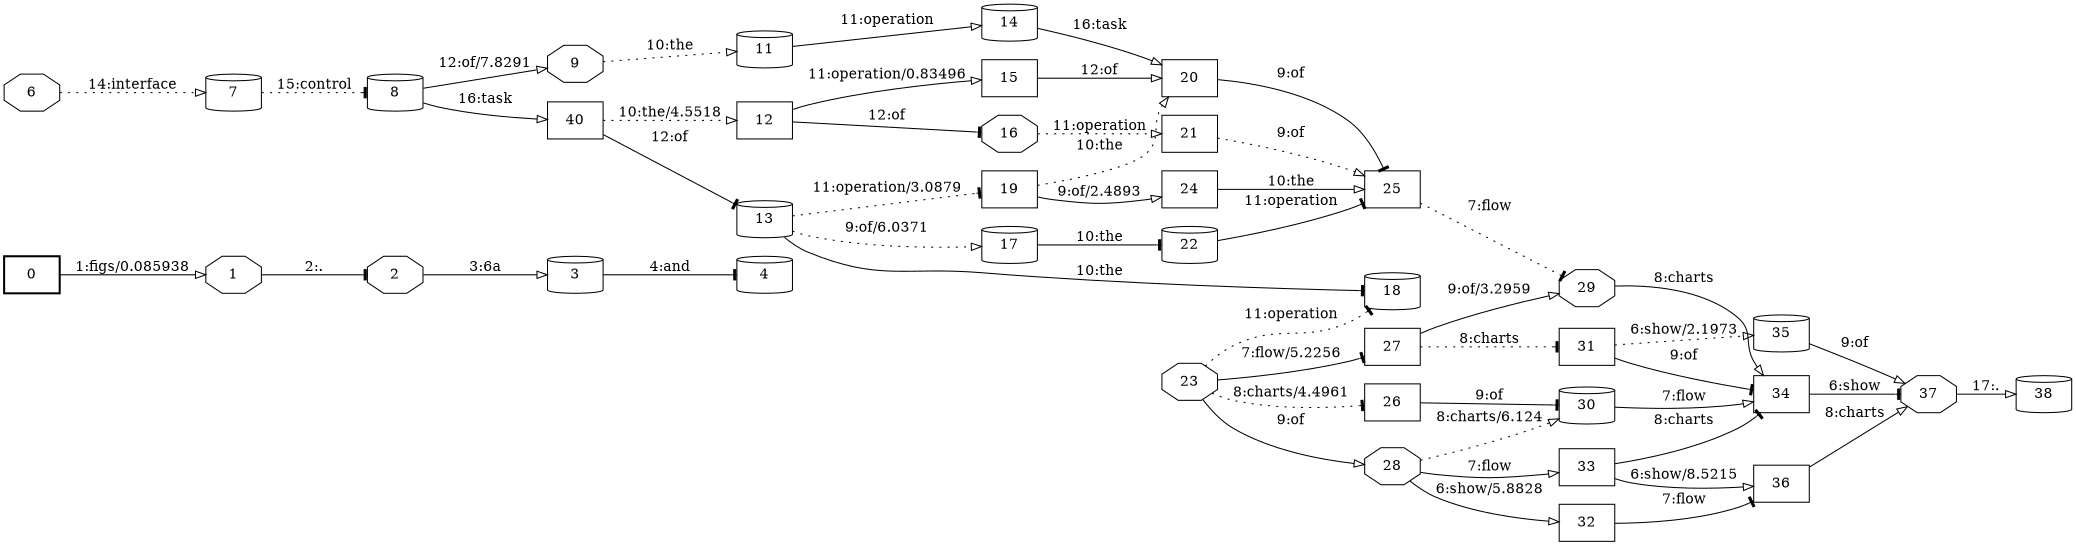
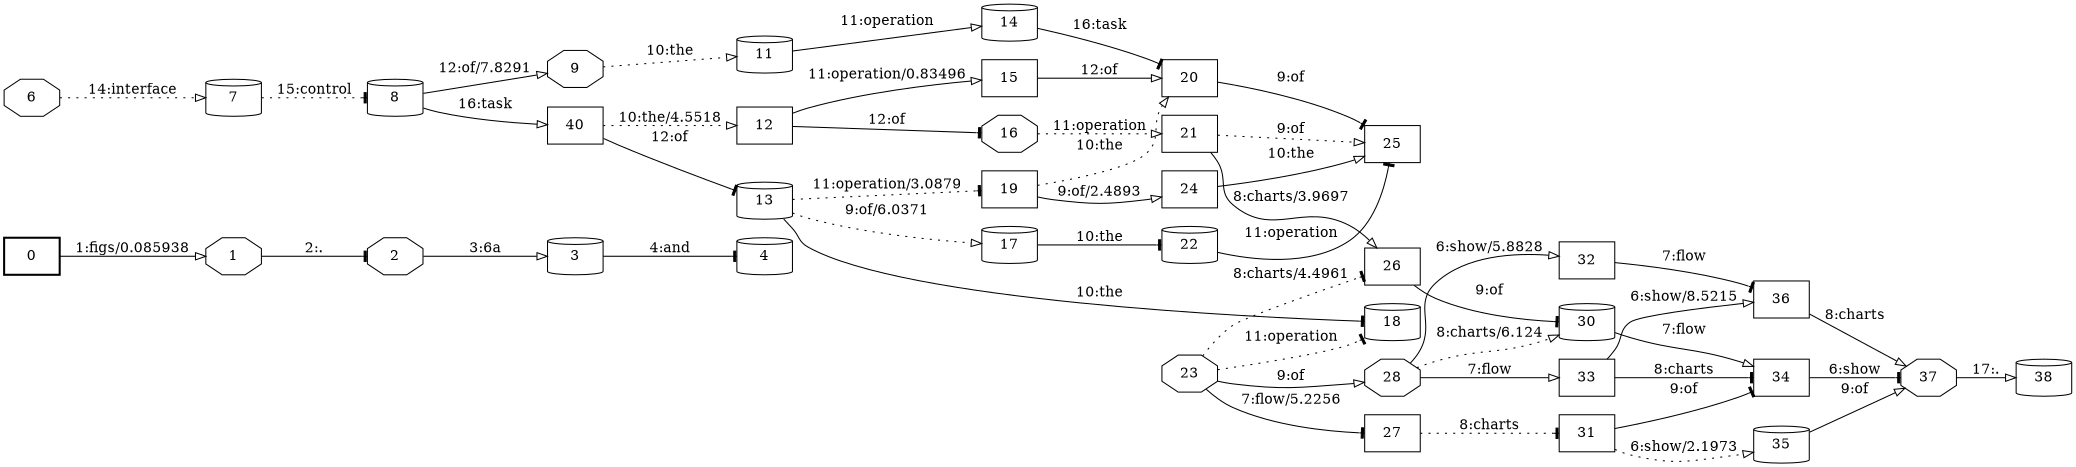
(1095, 43) -> (1098, 43)
none -> (1273, 220)
(1587, 288) -> none
